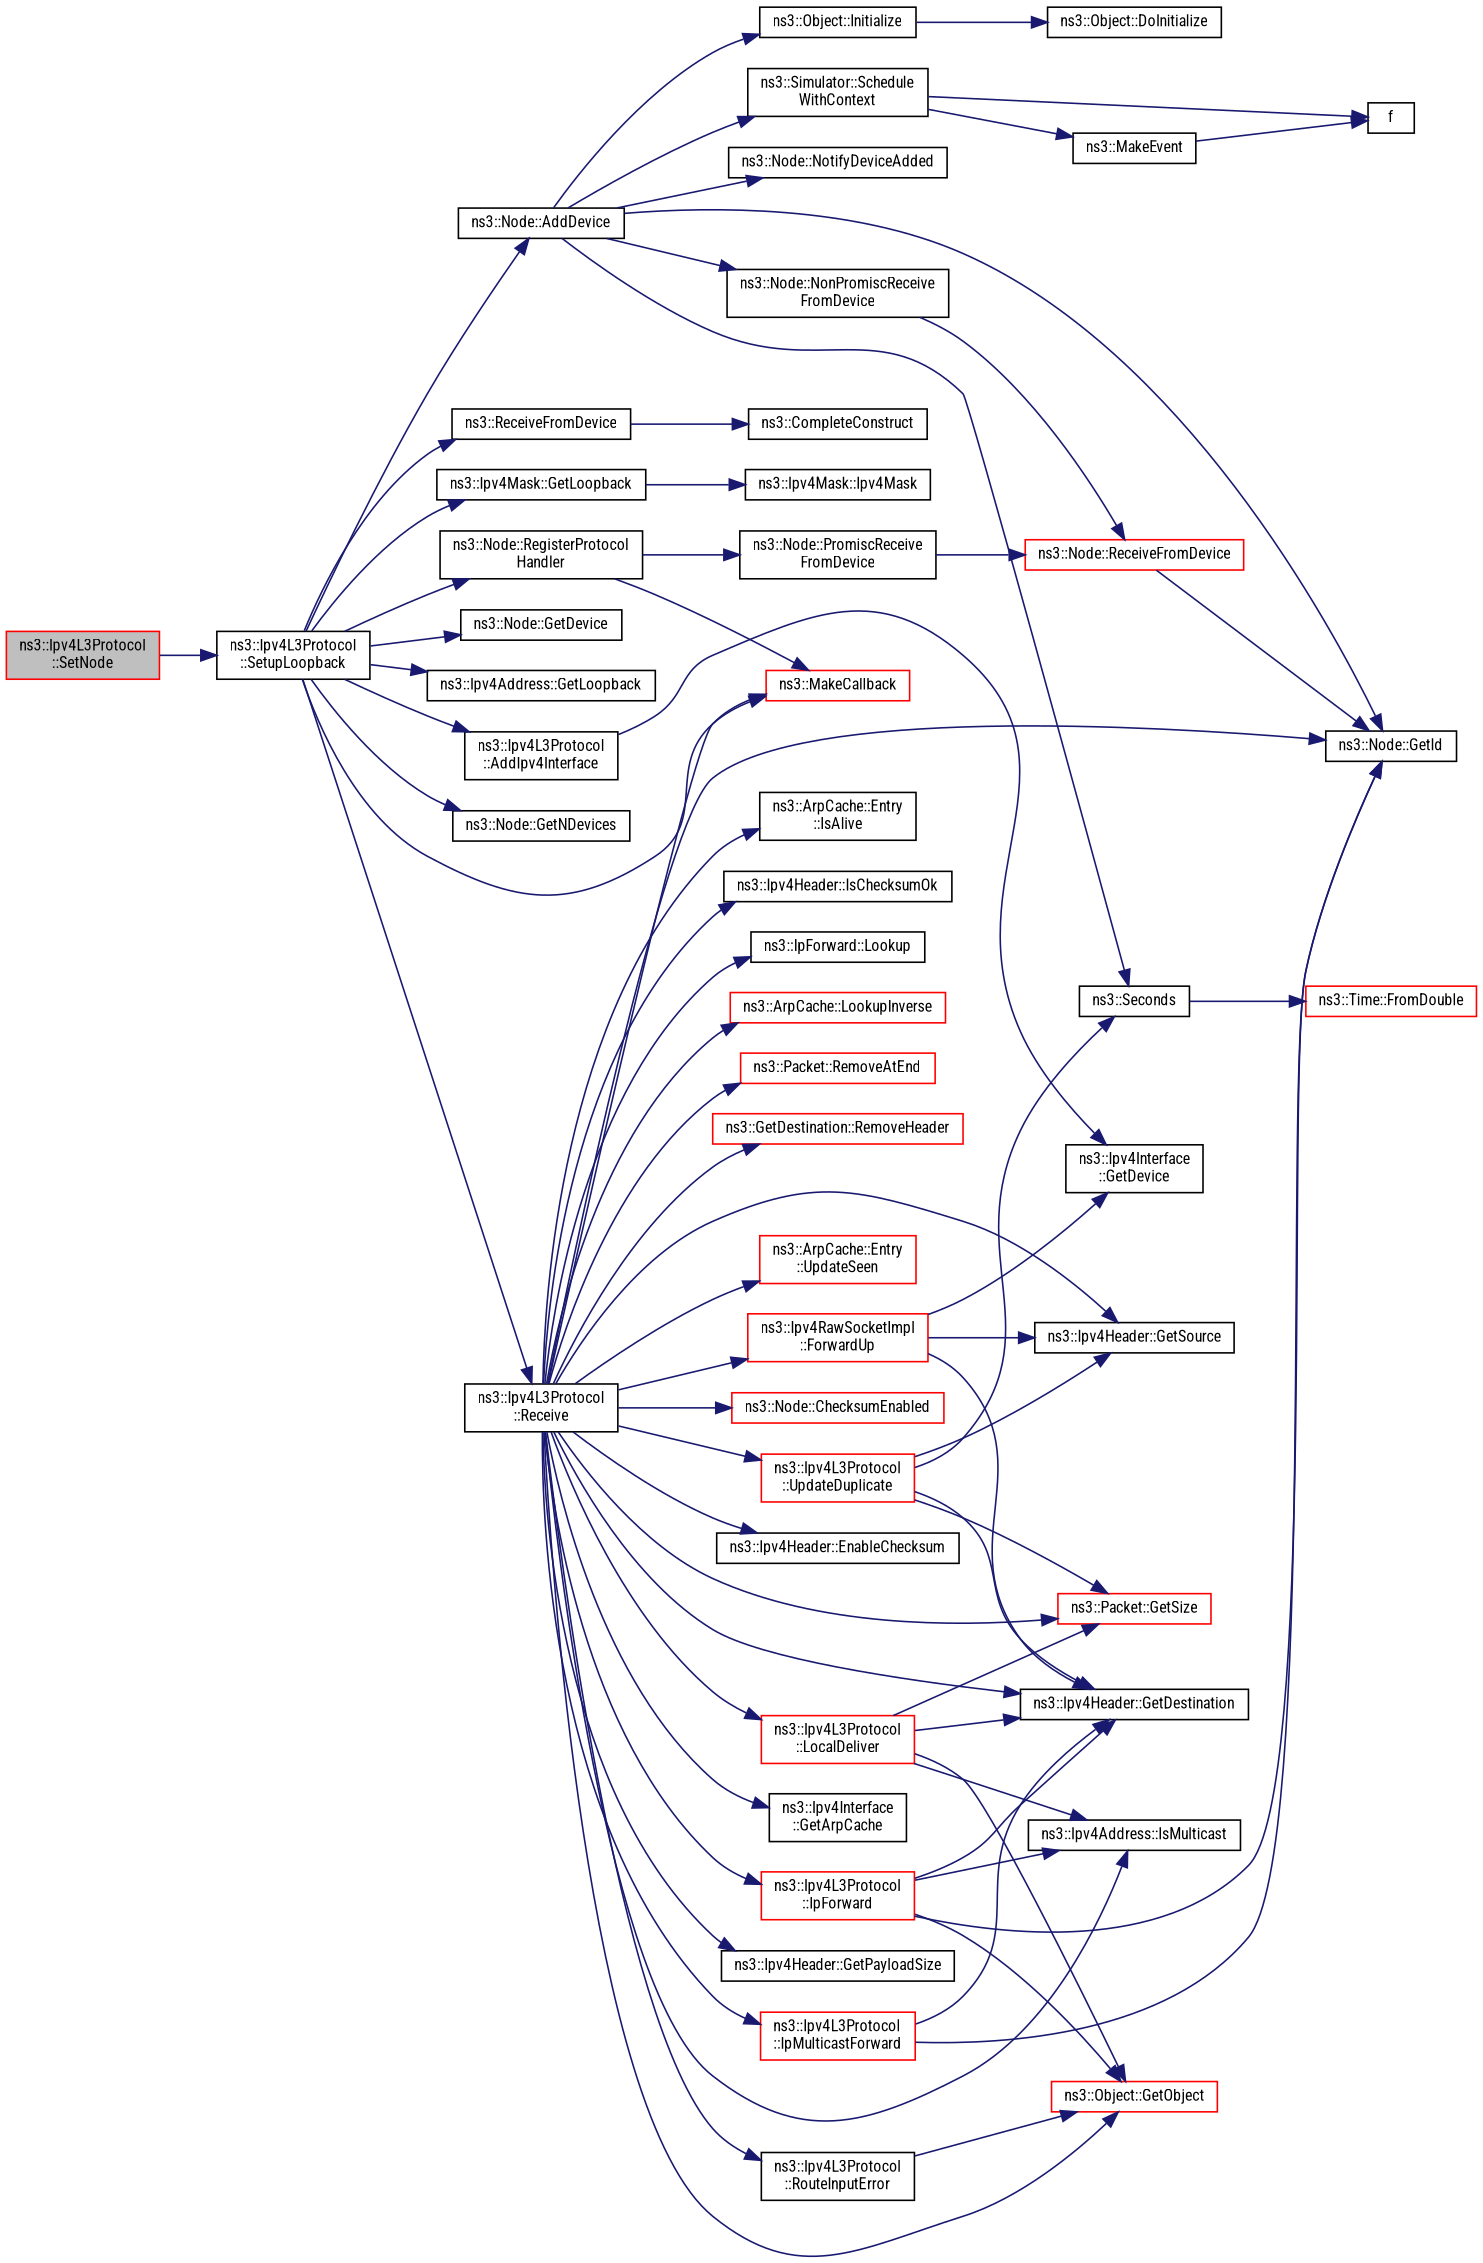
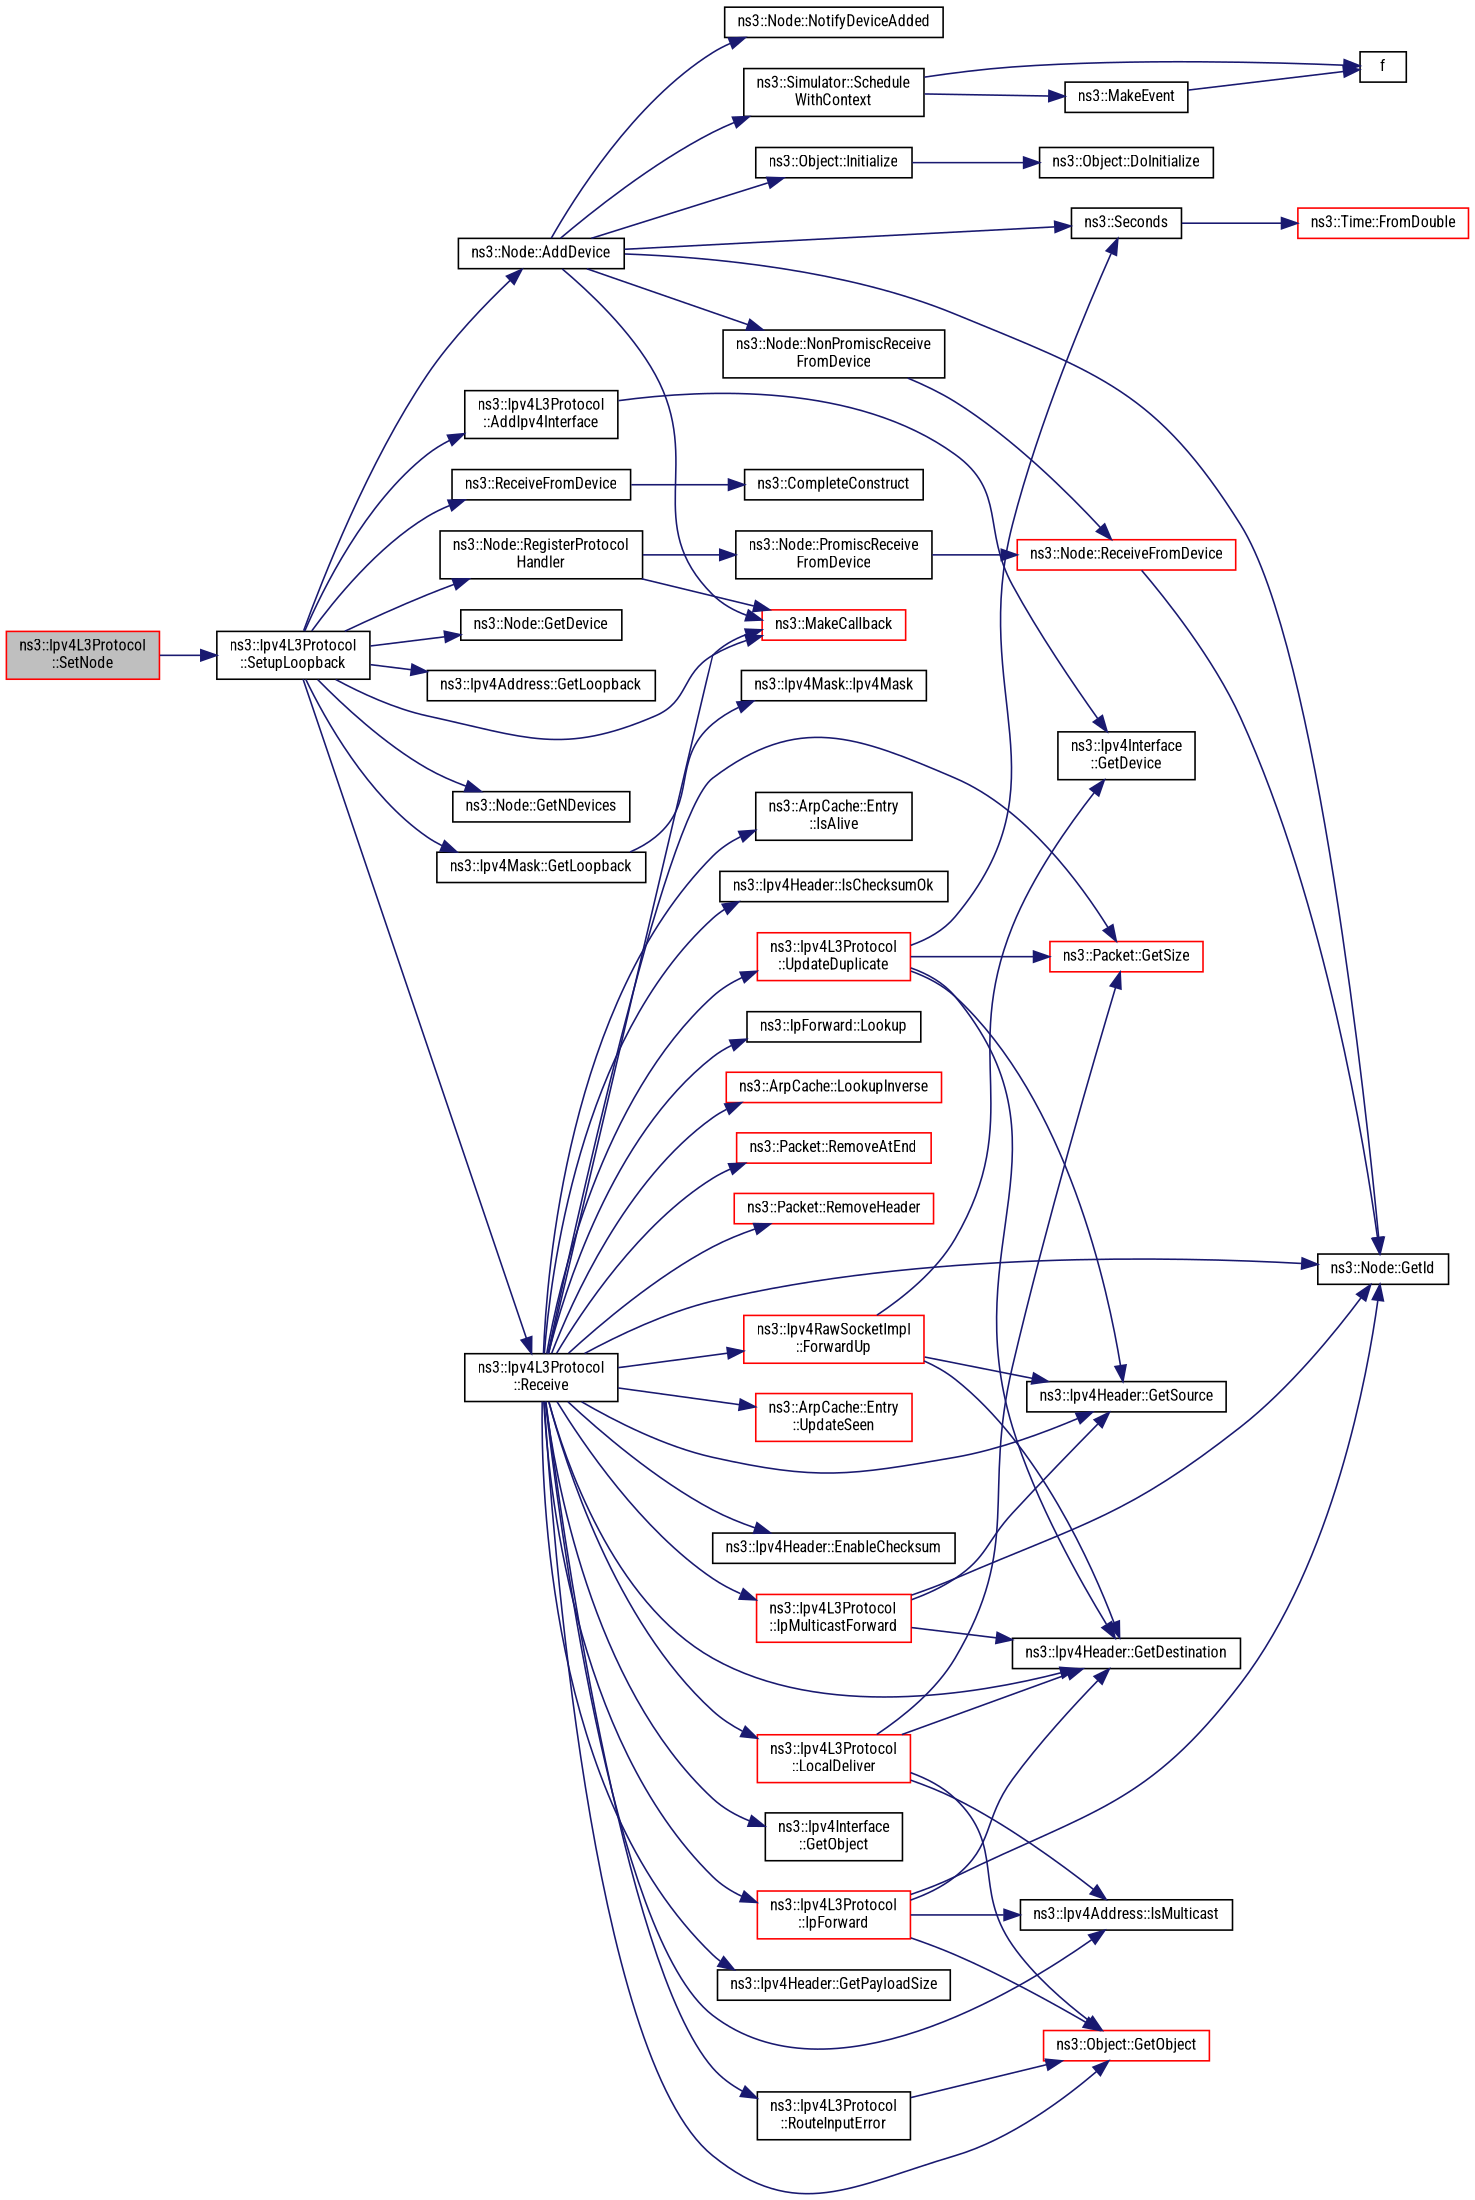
none -> (675, 437)
(838, 1129) -> (834, 1209)
(838, 1408) -> none
none -> (1008, 1518)
(838, 1818) -> (834, 1837)
